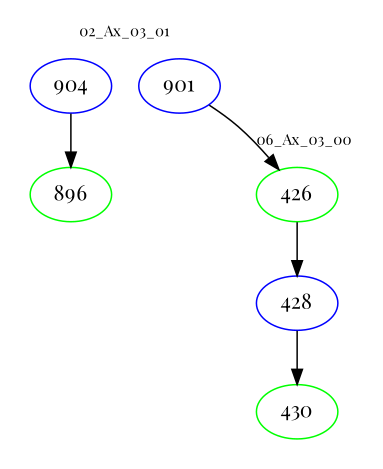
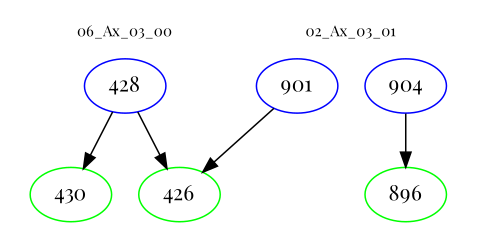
(297, 241) -> (149, 134)
